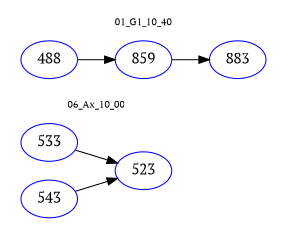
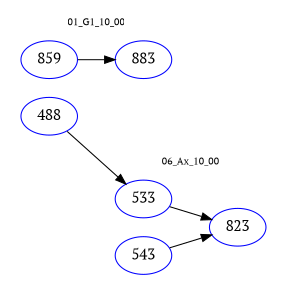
(143, 23) -> (96, 23)
(91, 60) -> (93, 154)
(143, 171) -> (238, 227)
